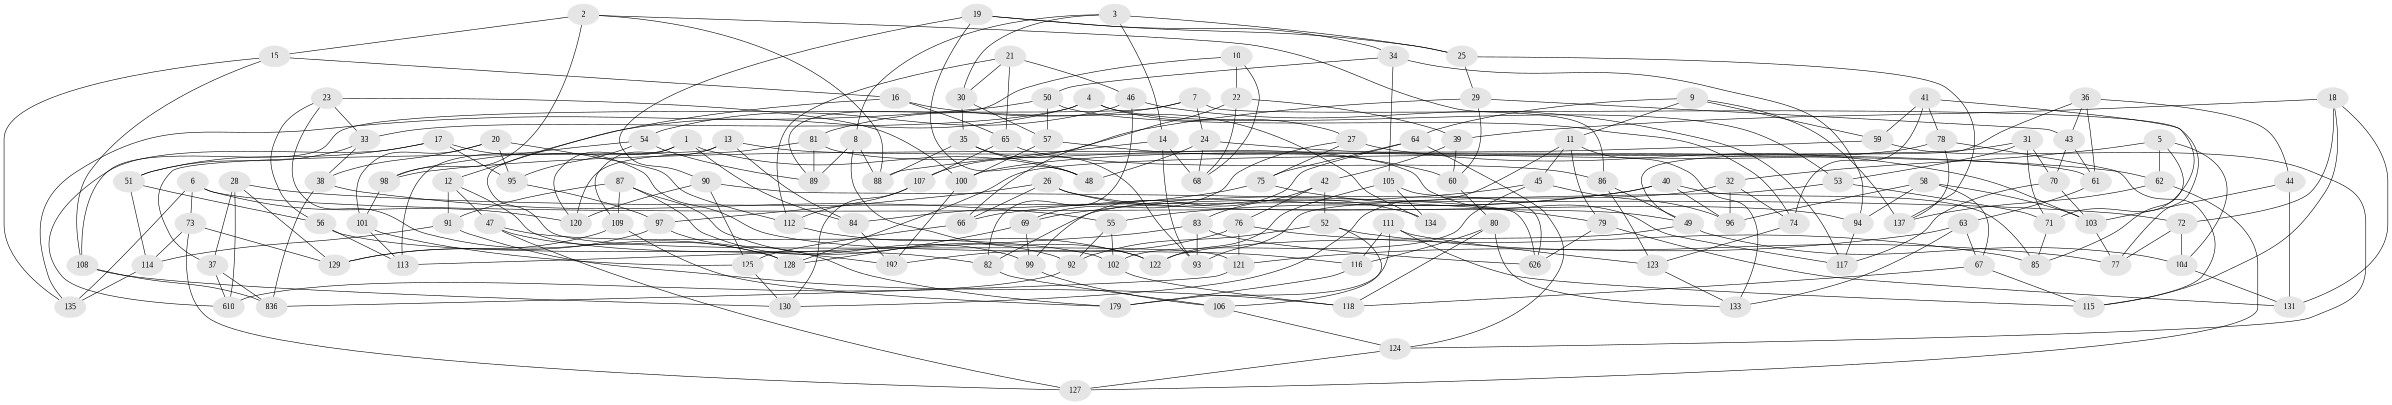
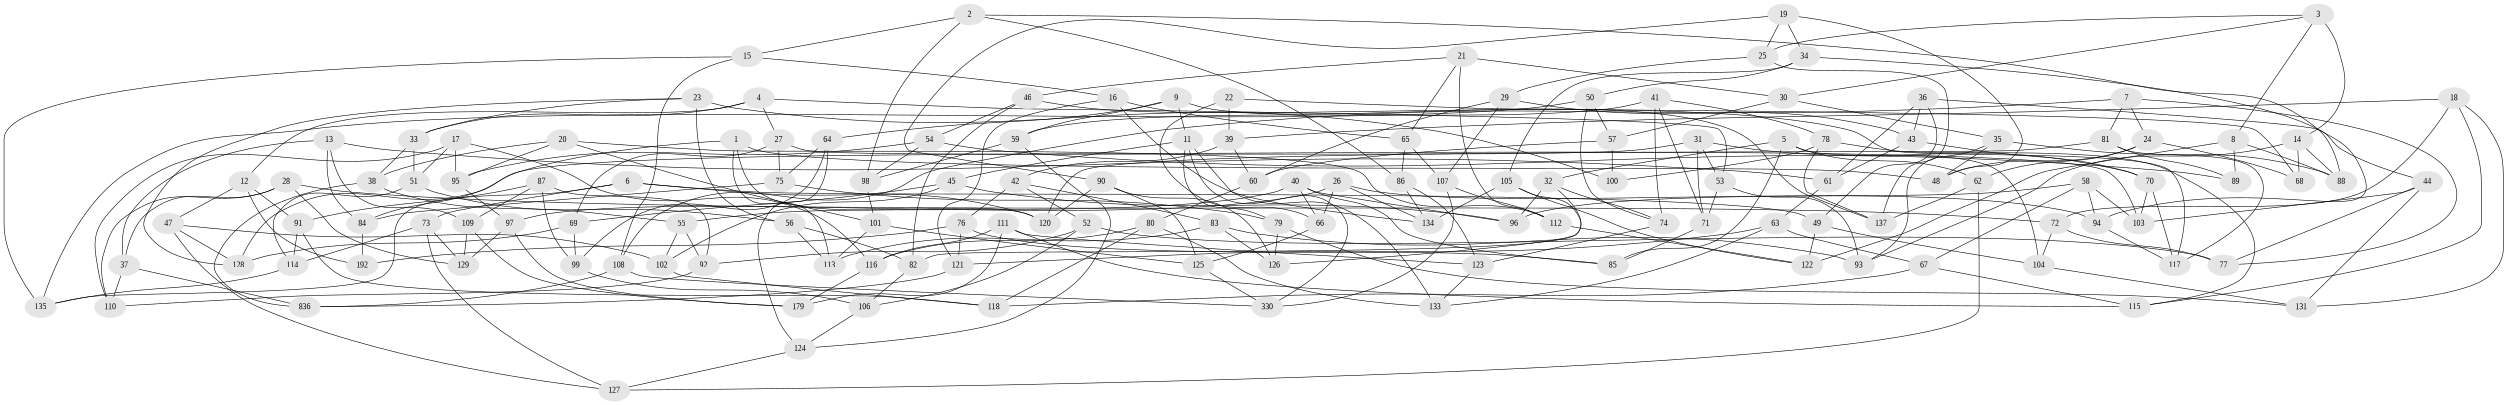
(1237, 56) -> none
(1645, 203) -> (1415, 203)
(927, 223) -> none
(2103, 244) -> (2326, 224)
(1535, 265) -> (1274, 265)
(229, 307) -> (110, 307)
(785, 307) -> (1267, 307)
